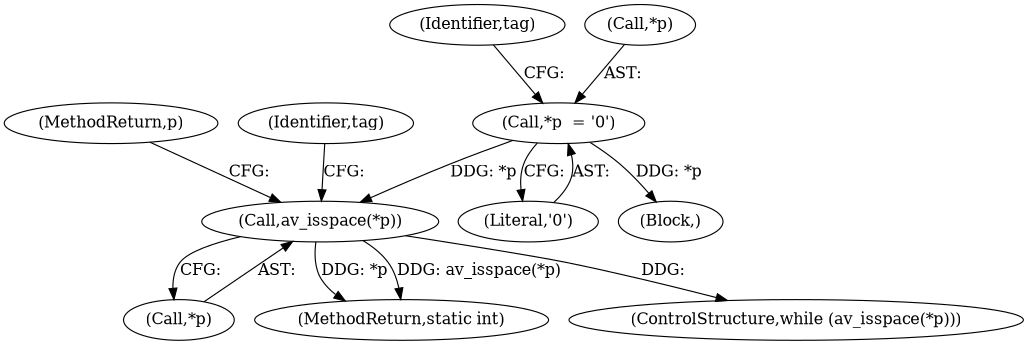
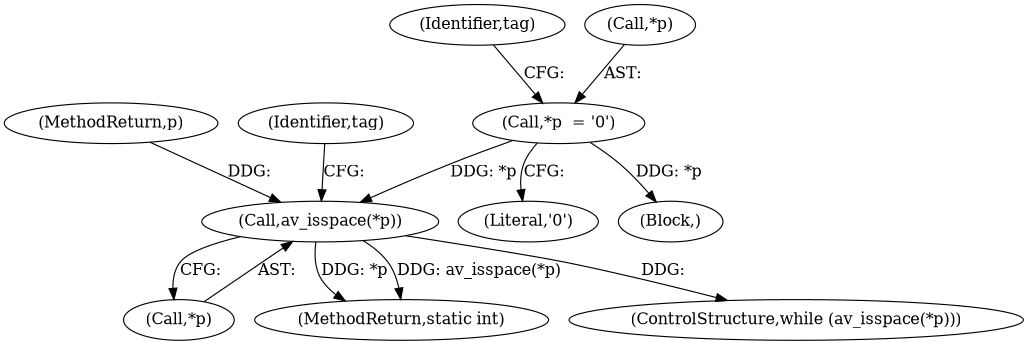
(252, 172) -> (252, 172)
(570, 181) -> none
